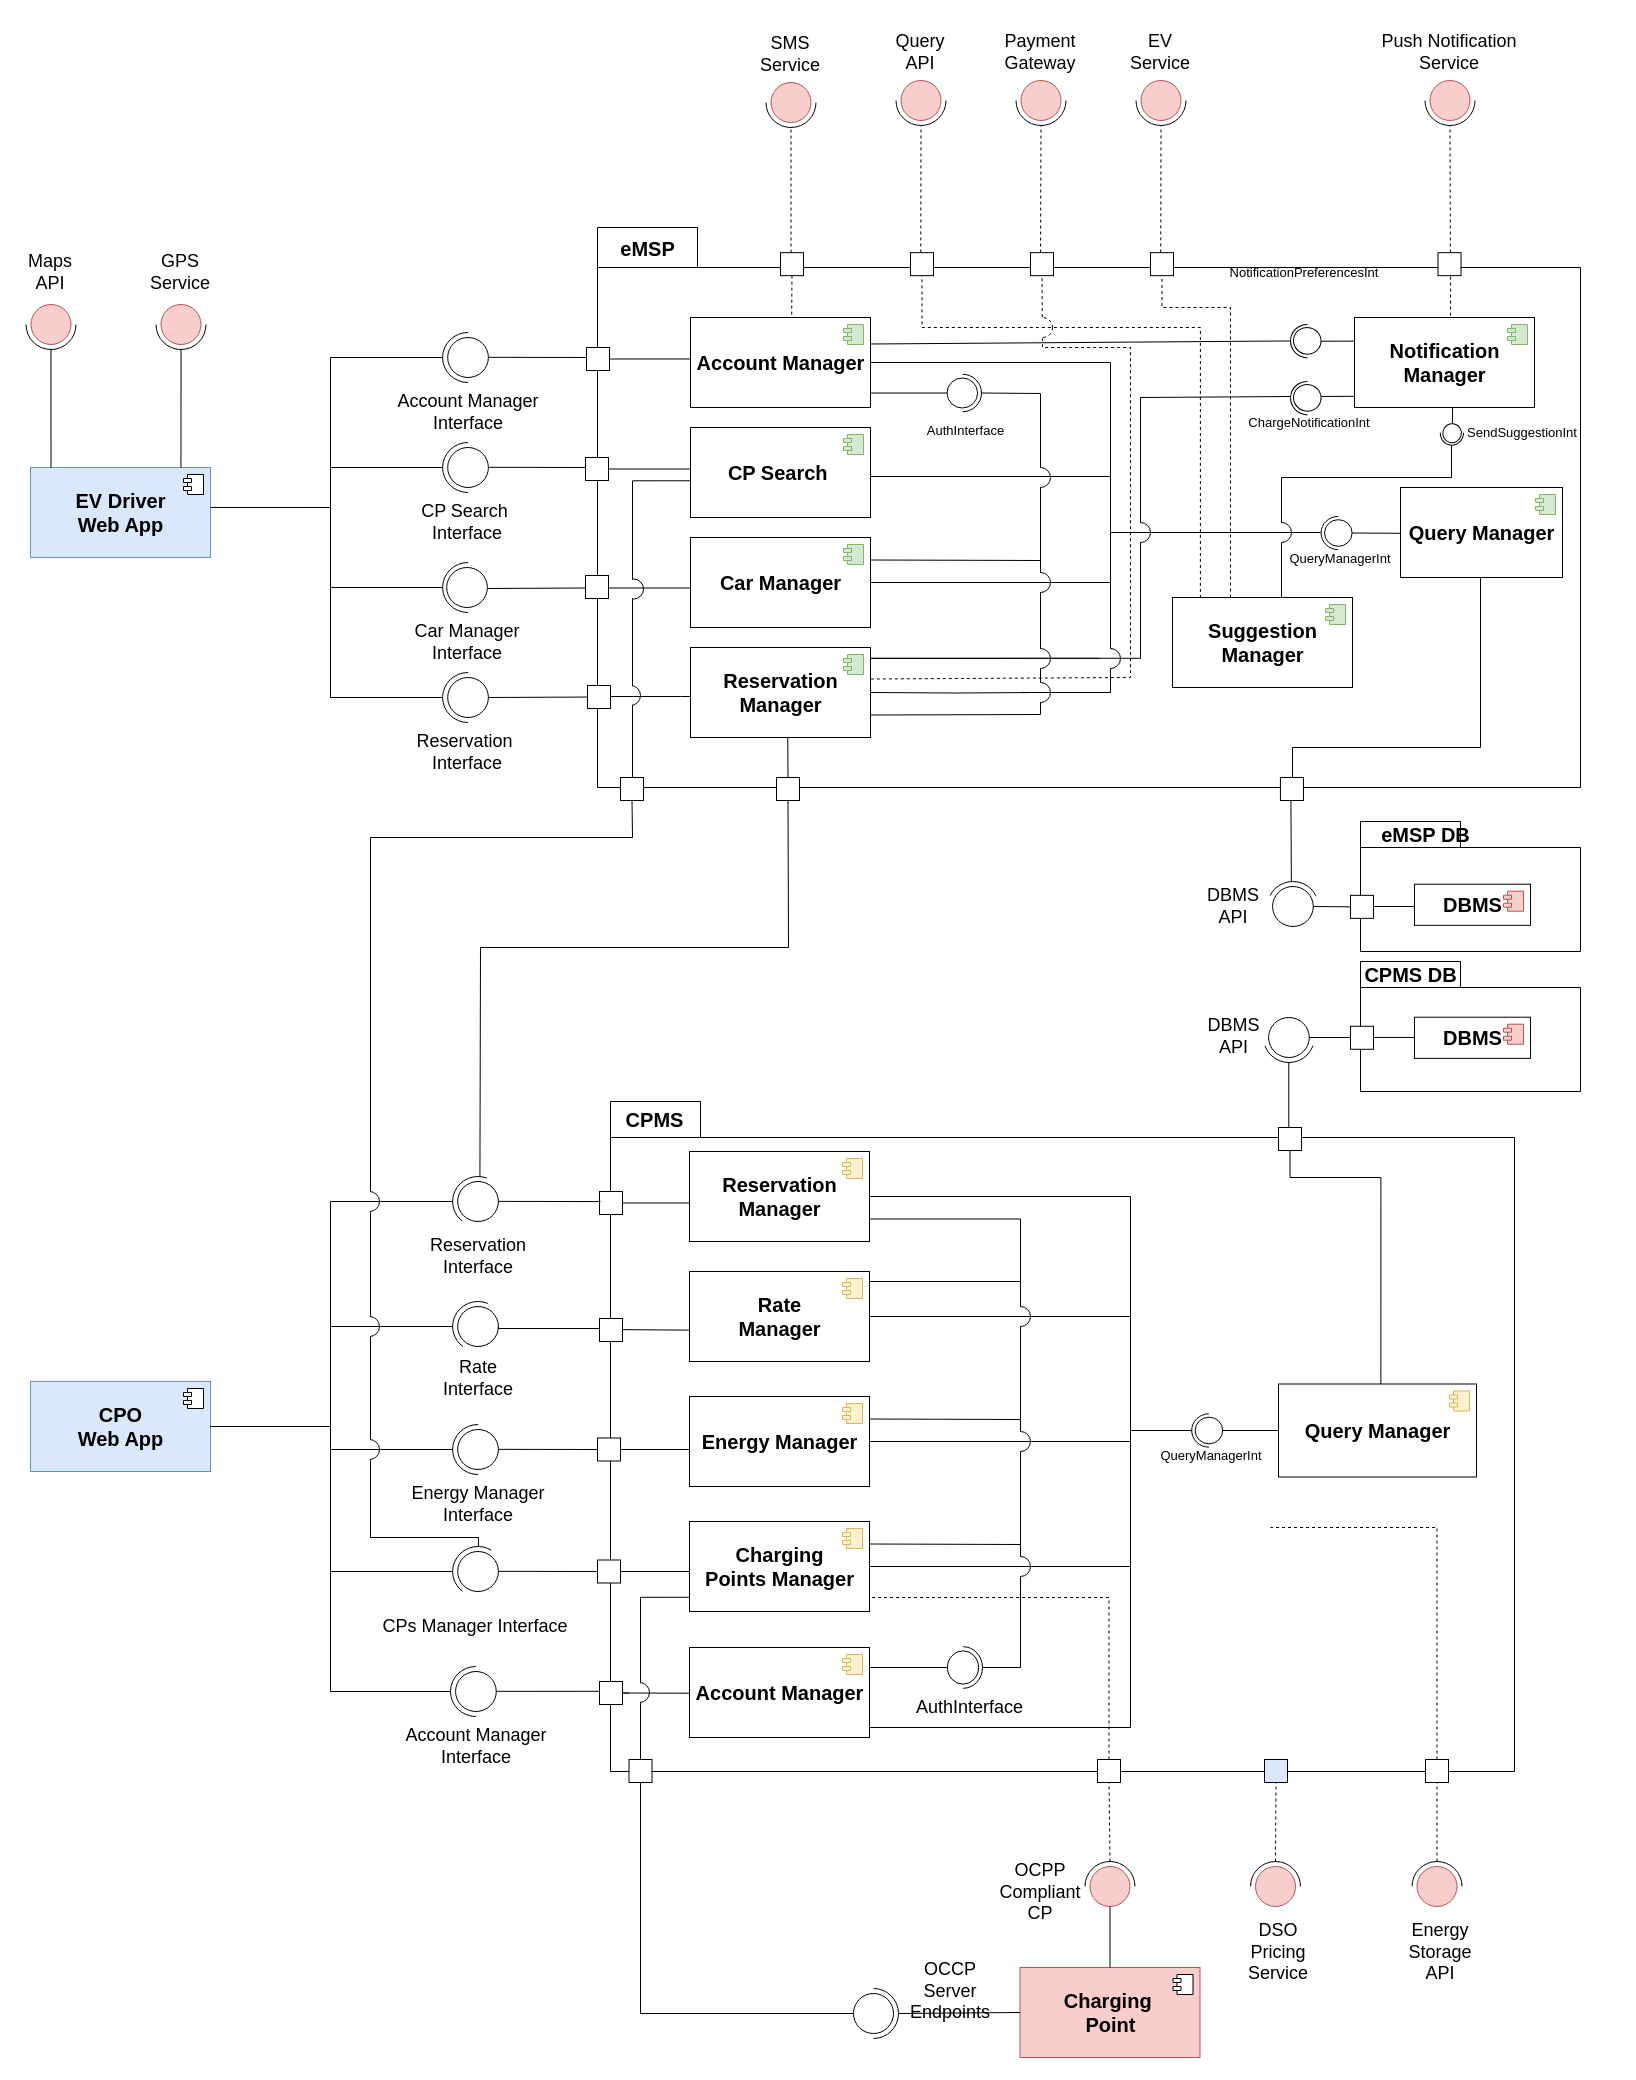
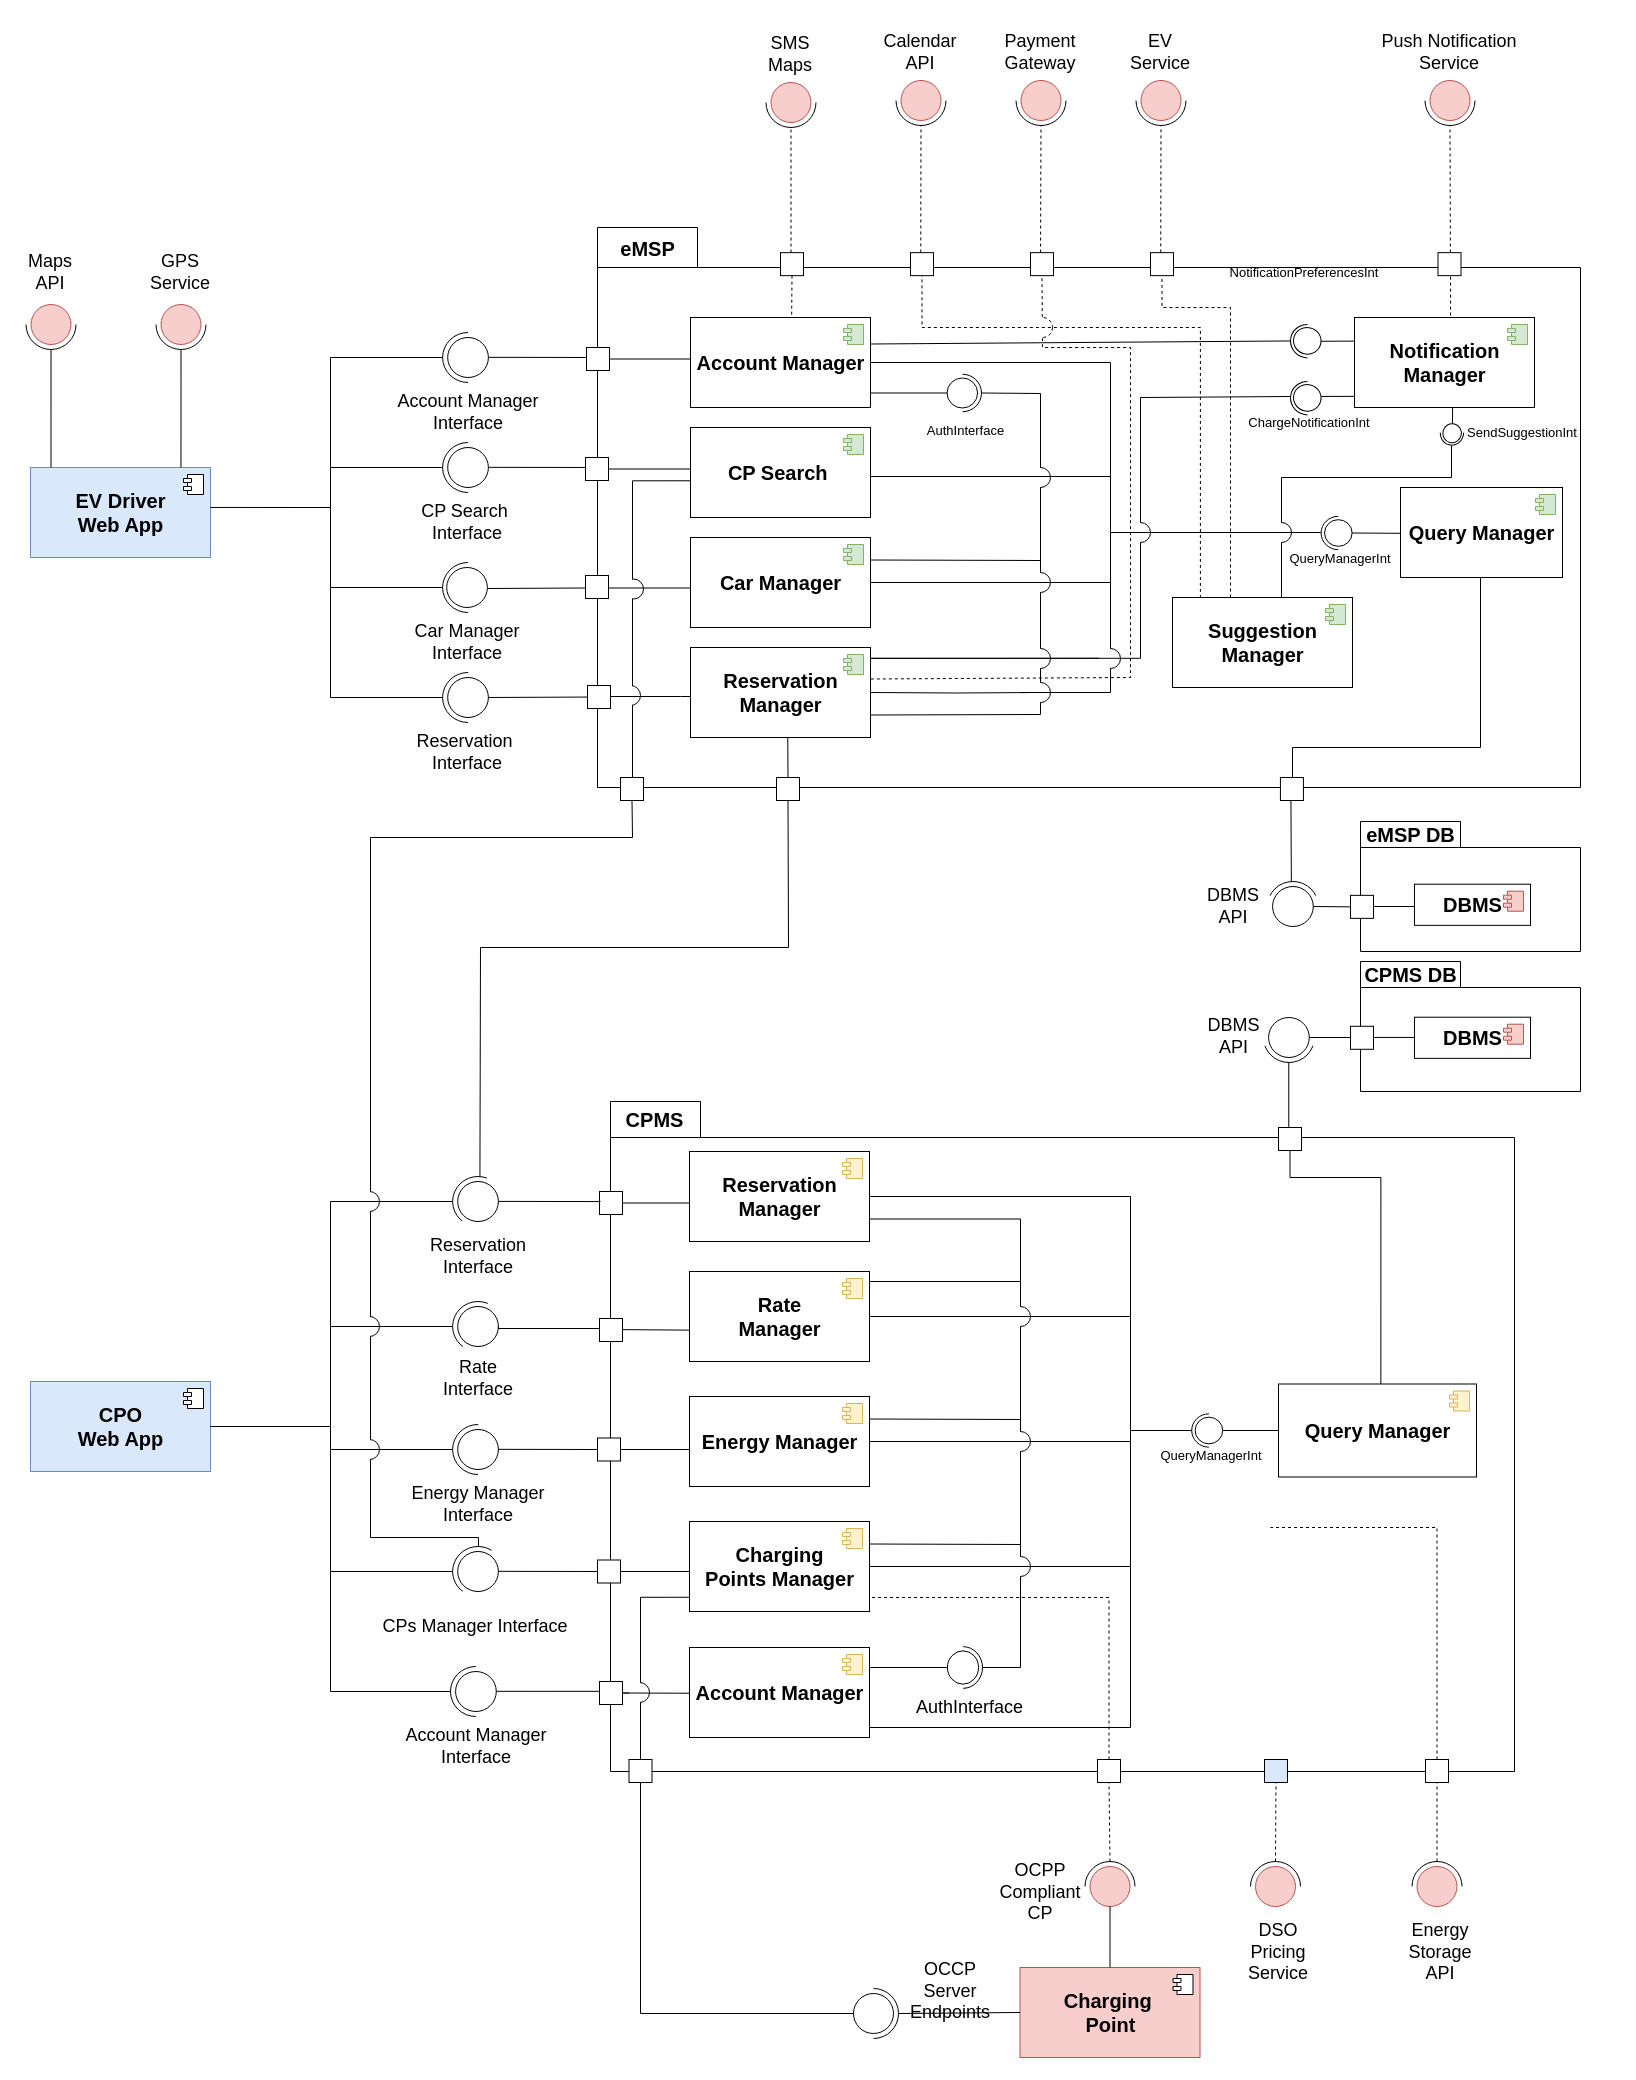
(921, 53) -> (921, 53)
(791, 55) -> (791, 55)
(1426, 835) -> (1411, 835)
